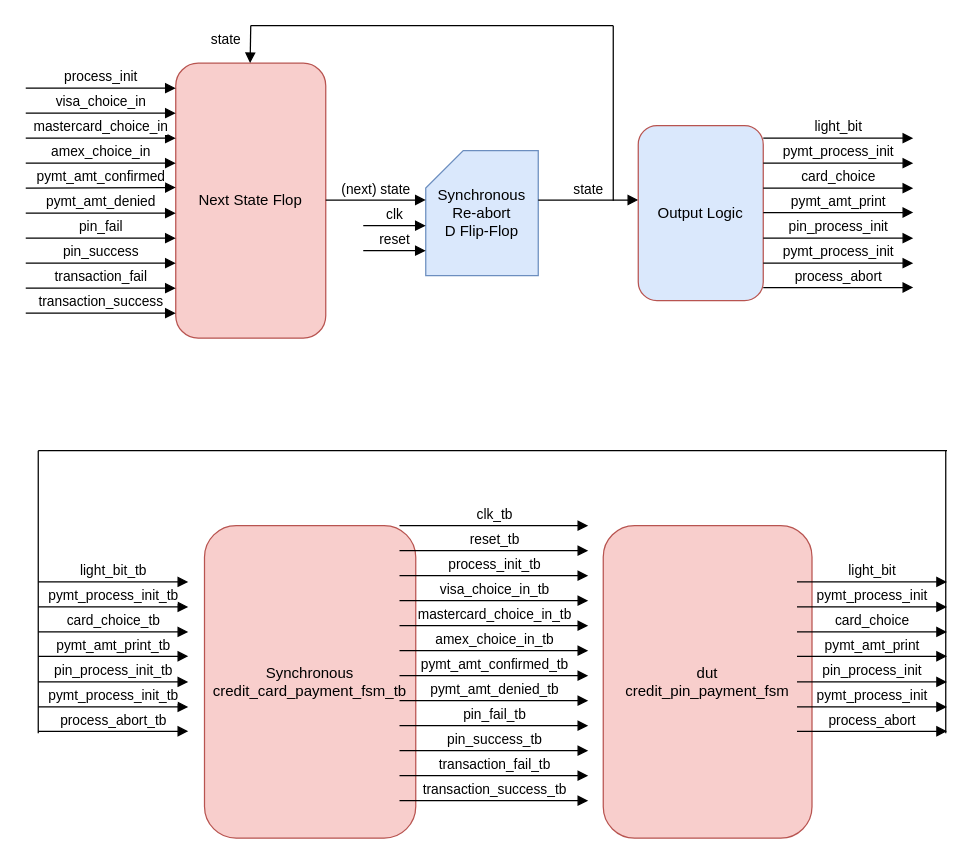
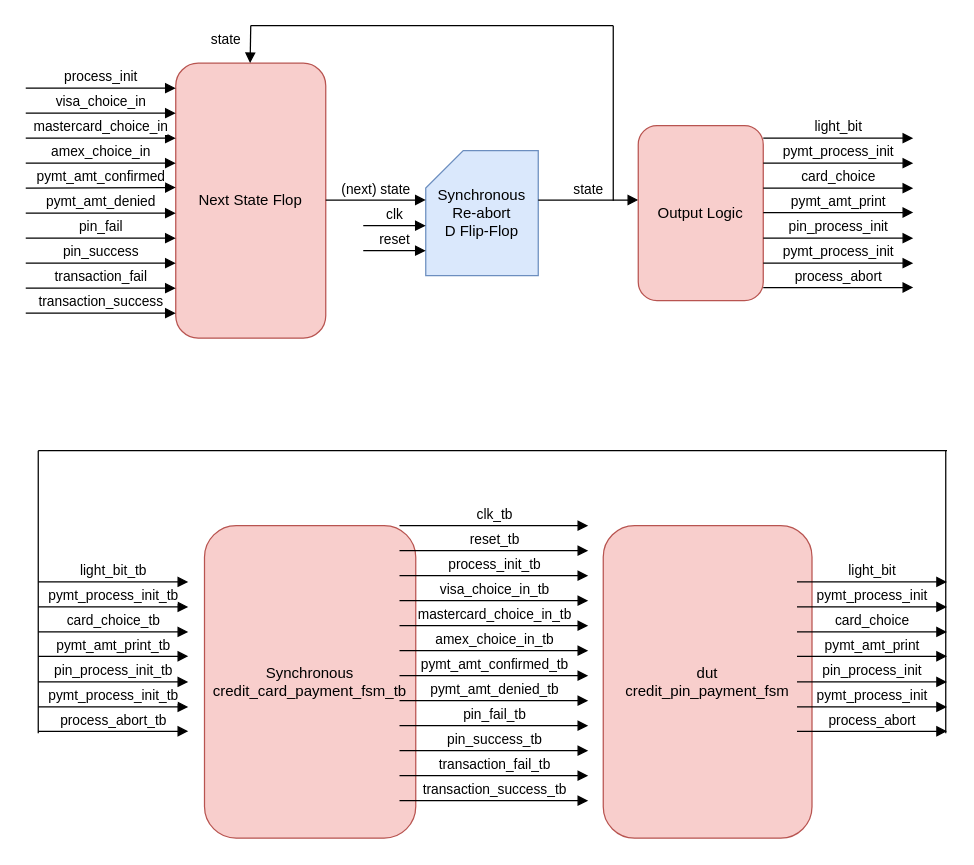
(701, 213) -> (701, 213)
